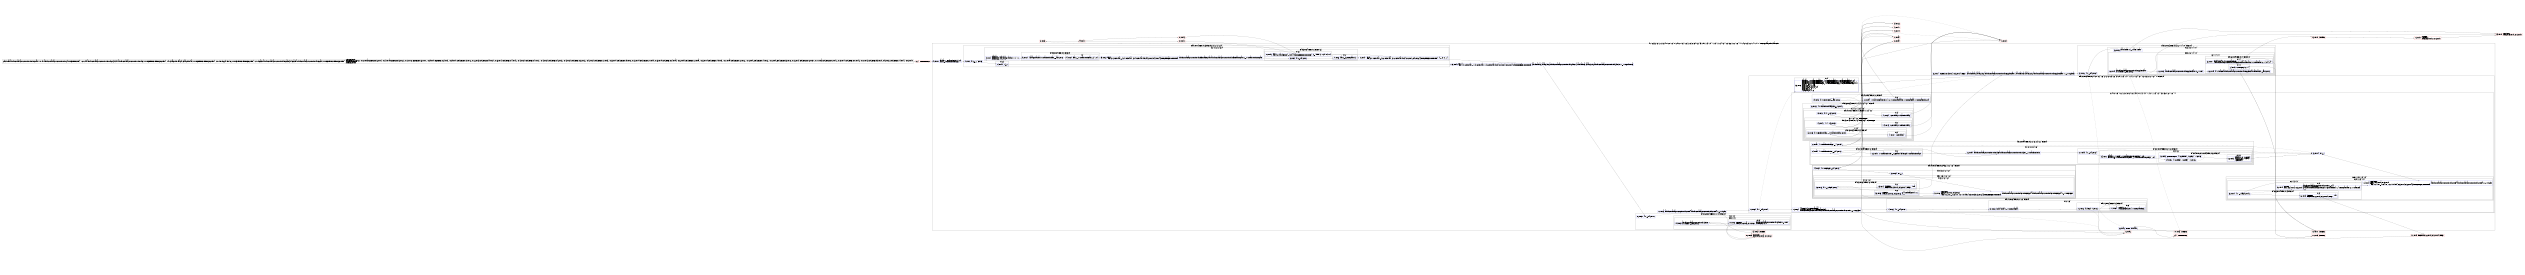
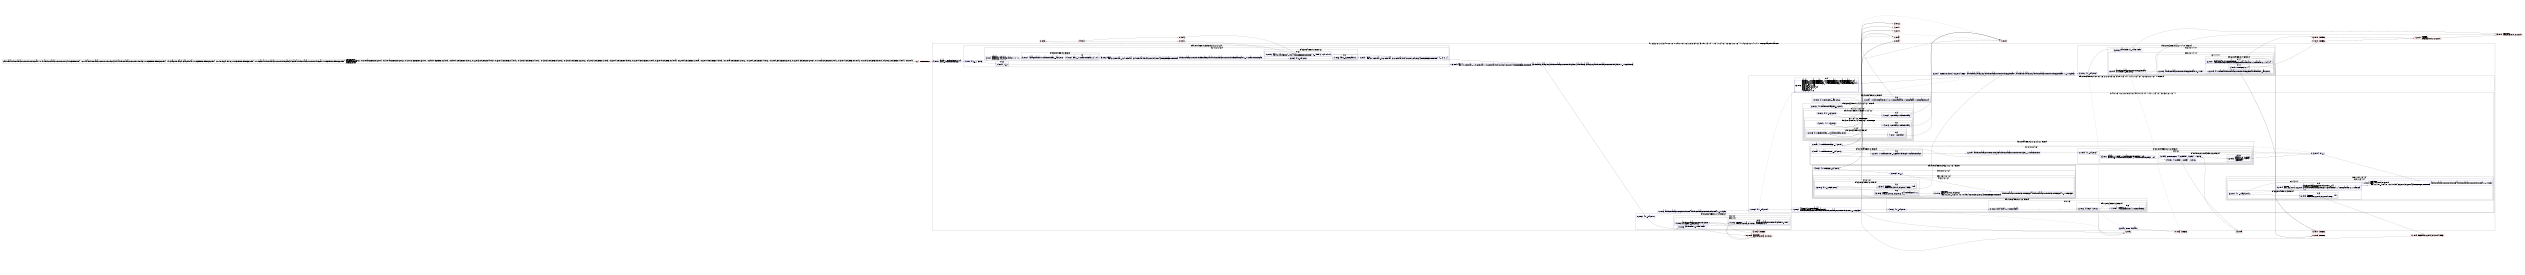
none -> (2318, 41)
none -> (1692, 227)
none -> (2239, 232)
(2181, 236) -> none
